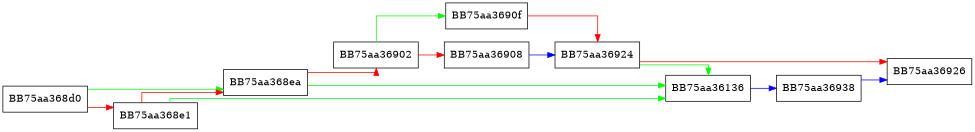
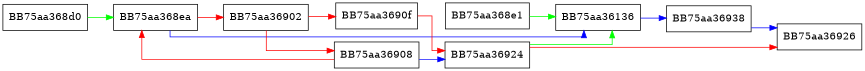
(394, 16) -> (318, 17)
(483, 85) -> (374, 37)
(174, 92) -> (227, 59)
(97, 107) -> none
